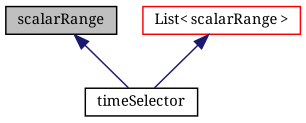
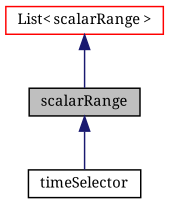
(176, 67) -> (85, 69)
